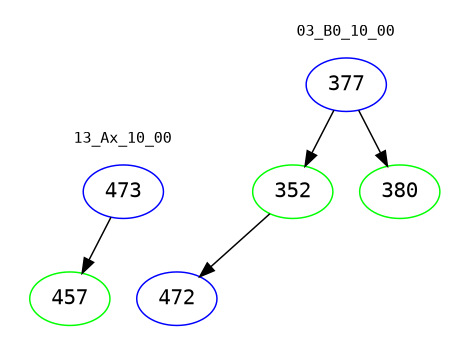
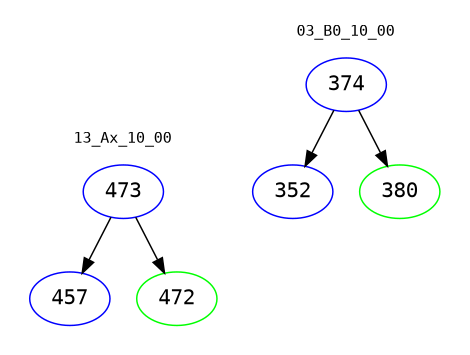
(346, 85) -> (346, 85)
(293, 192) -> (293, 192)
(240, 240) -> (147, 239)
(70, 299) -> (70, 299)
(177, 299) -> (177, 299)
